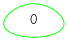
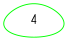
(34, 20) -> (34, 20)
